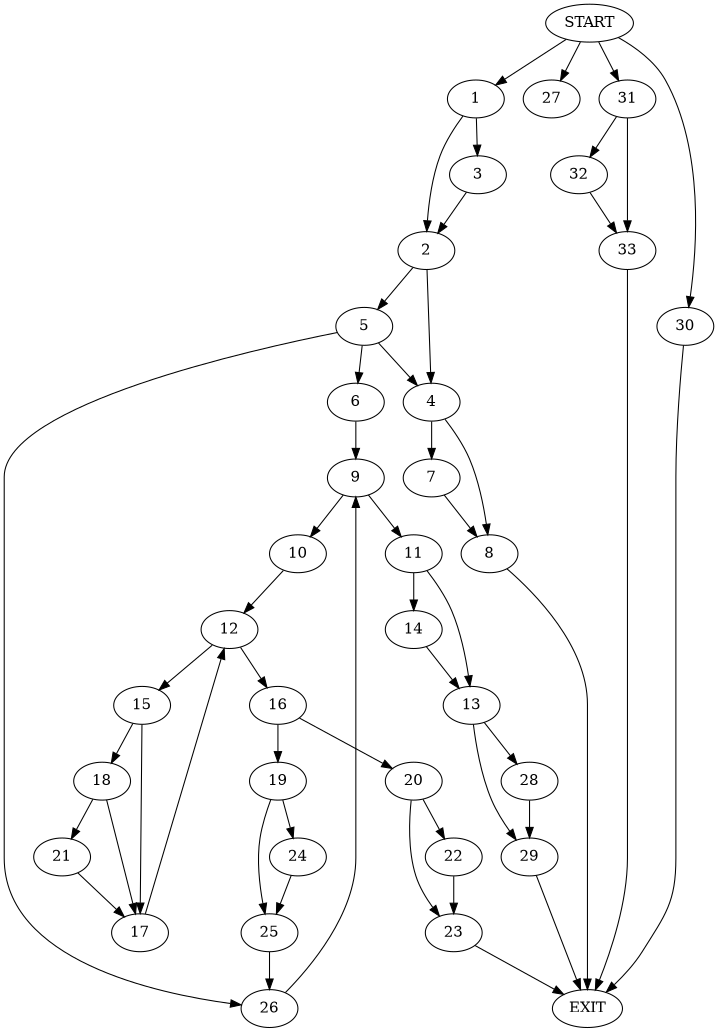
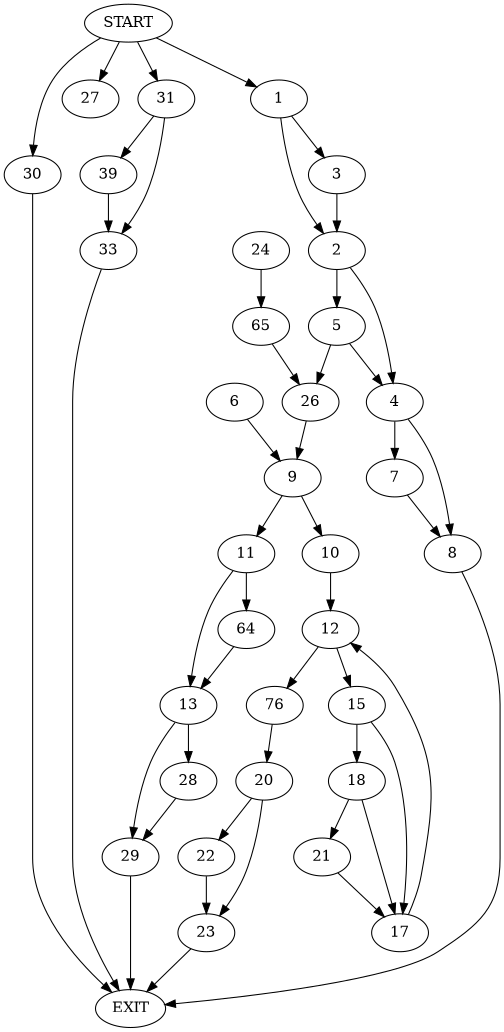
(579, 175) -> (108, 175)
(361, 359) -> none
(414, 630) -> (246, 630)
(278, 705) -> (275, 705)
(278, 781) -> none
(270, 933) -> (261, 326)
